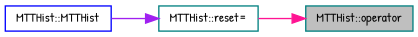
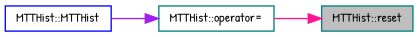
(208, 19) -> (216, 19)
(359, 19) -> (367, 19)
